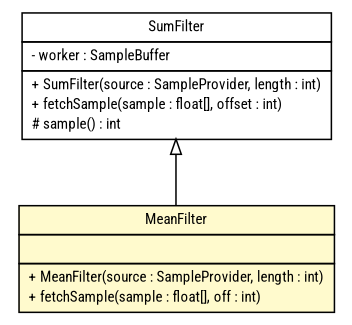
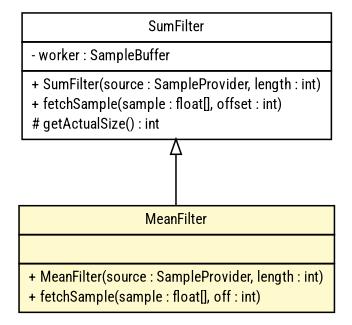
(77, 124) -> (96, 124)
